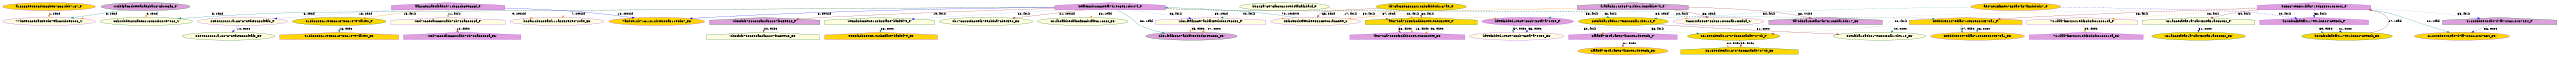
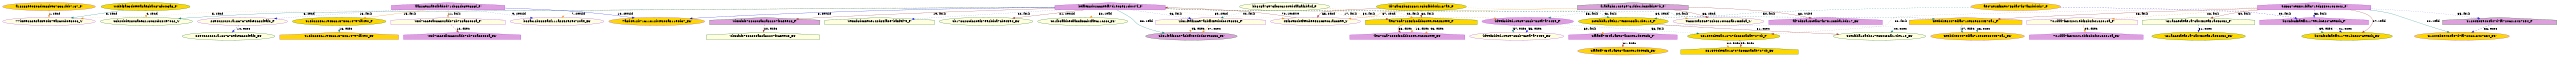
(146, 7) -> (146, 7)
(1255, 12) -> (1255, 12)
(366, 14) -> (366, 14)
(501, 14) -> (501, 14)
(1826, 21) -> (1826, 21)
(2389, 22) -> (2369, 16)
(881, 36) -> none
